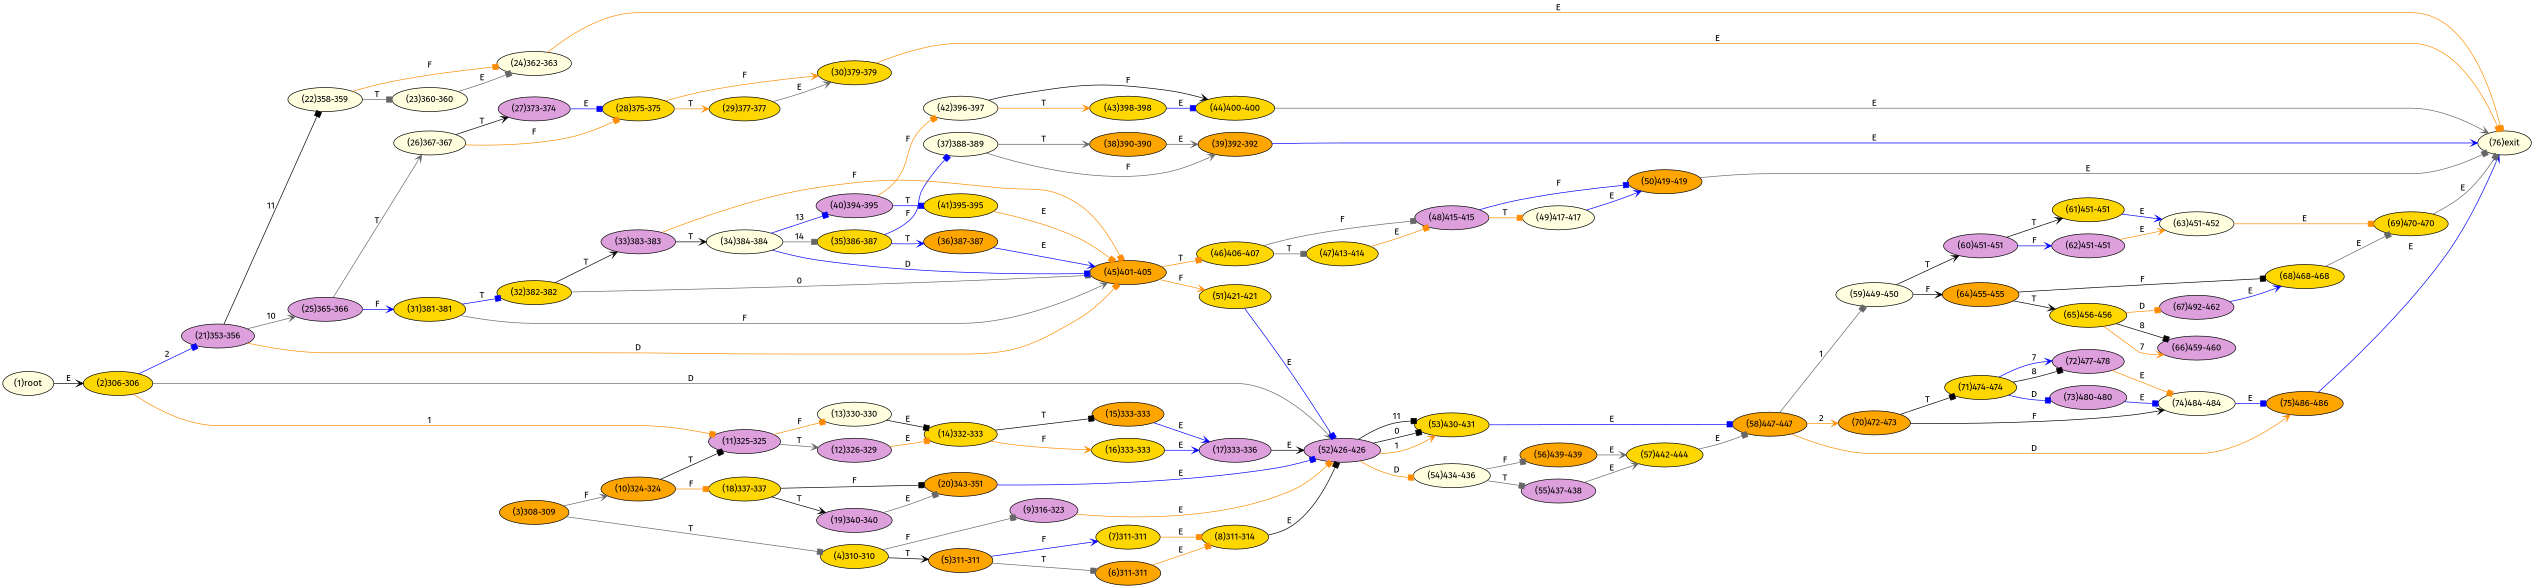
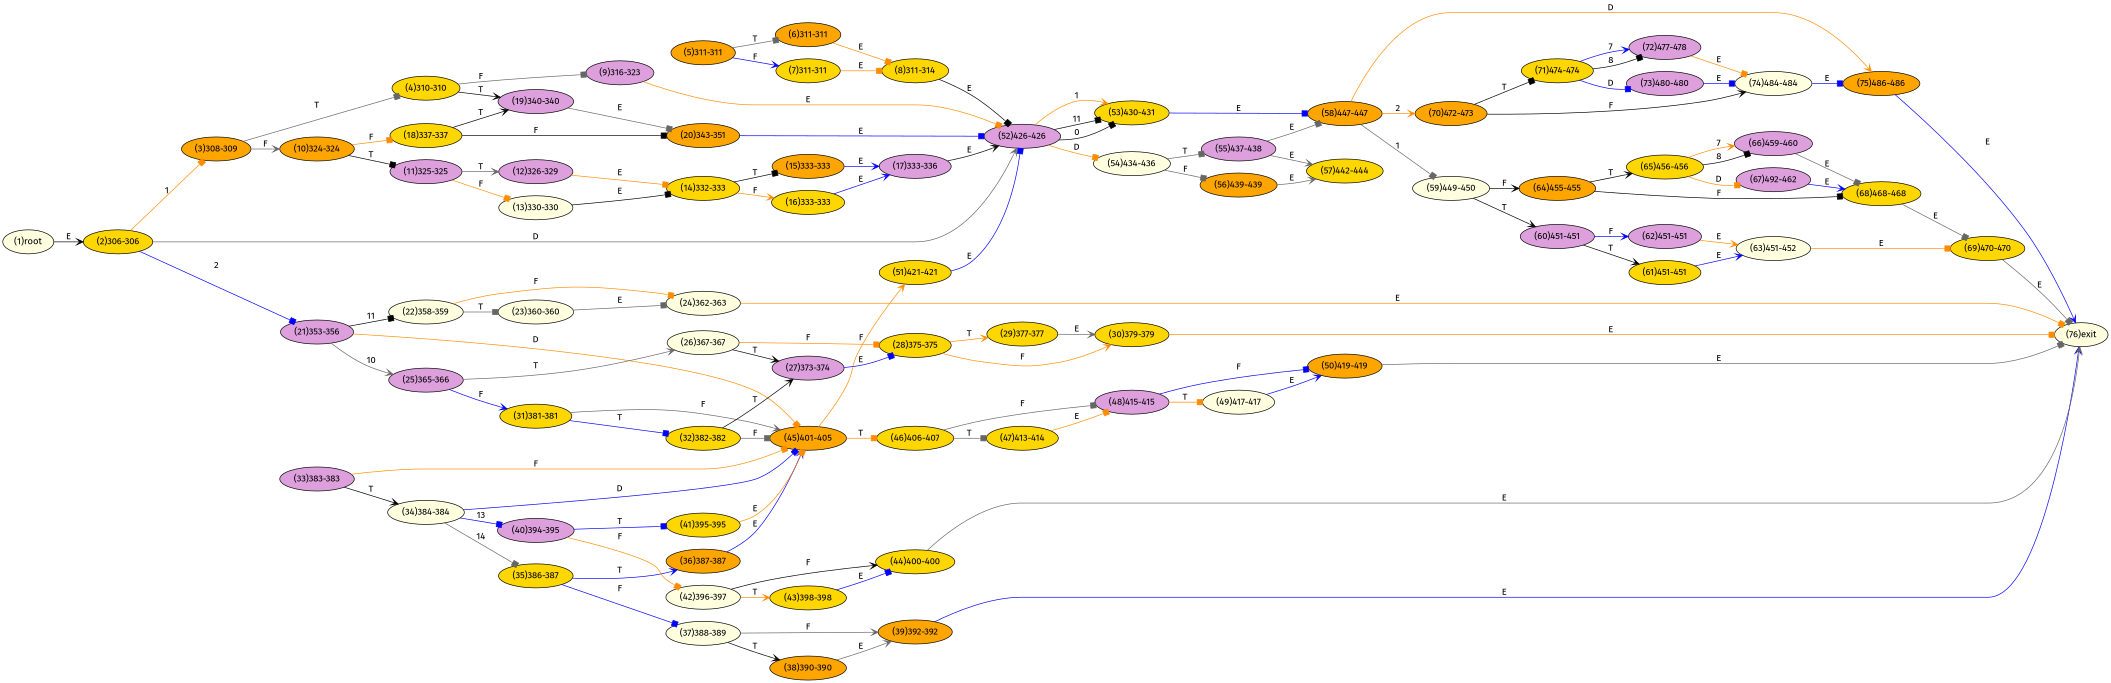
(1041, 144) -> (750, 651)
none -> (1824, 167)
(583, 269) -> (756, 407)
(799, 281) -> (755, 433)
(418, 426) -> (165, 198)
(1720, 444) -> (1291, 134)
(905, 558) -> (476, 94)
